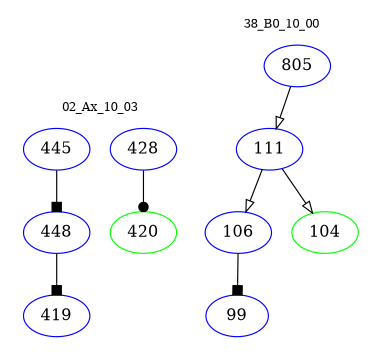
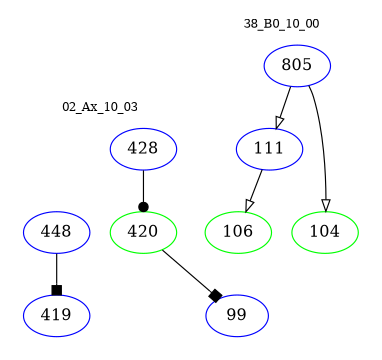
(57, 149) -> none
(294, 186) -> (322, 142)
(238, 233) -> (238, 233)
(238, 269) -> (179, 264)
